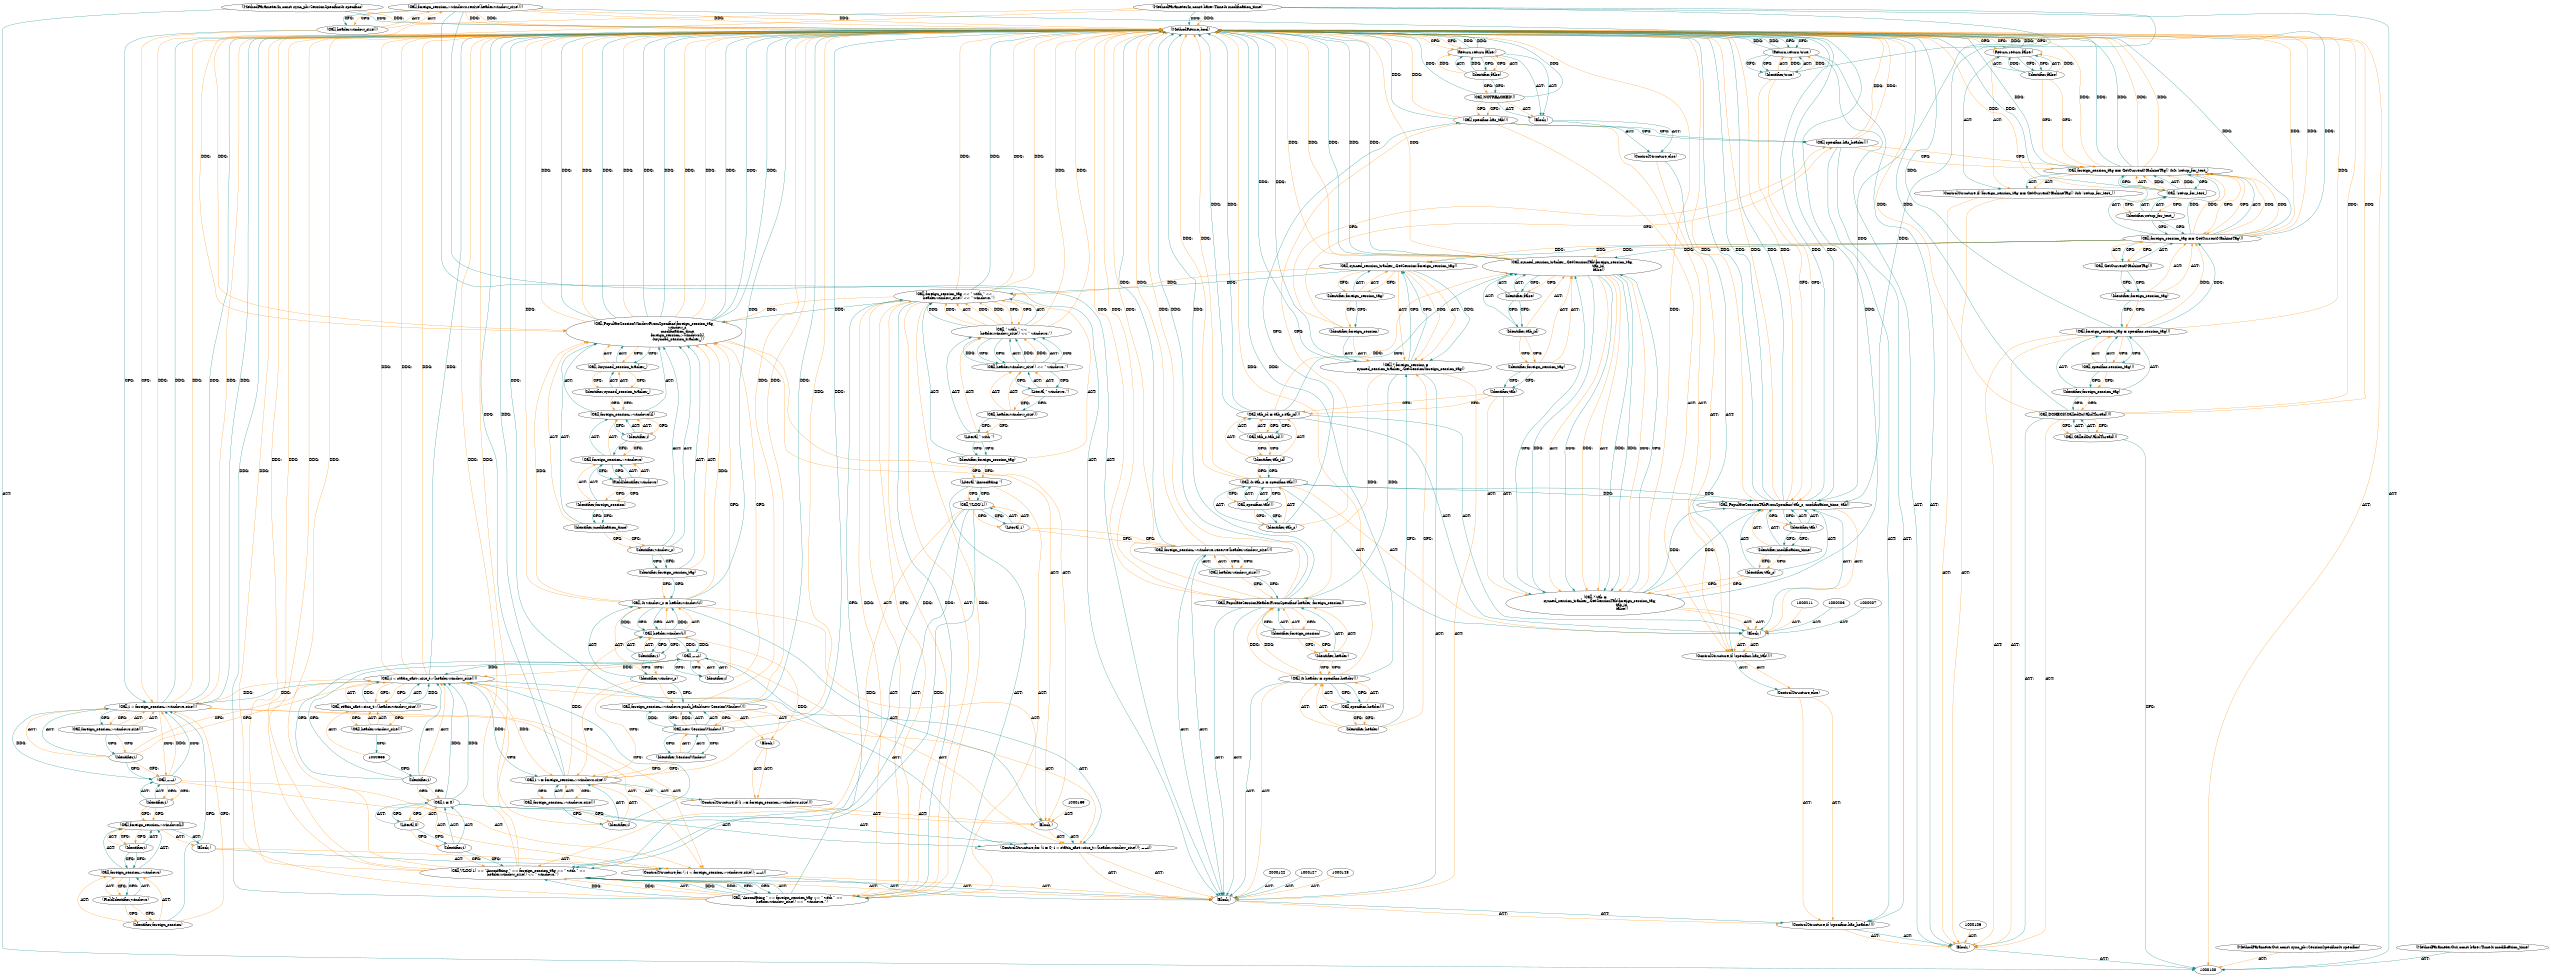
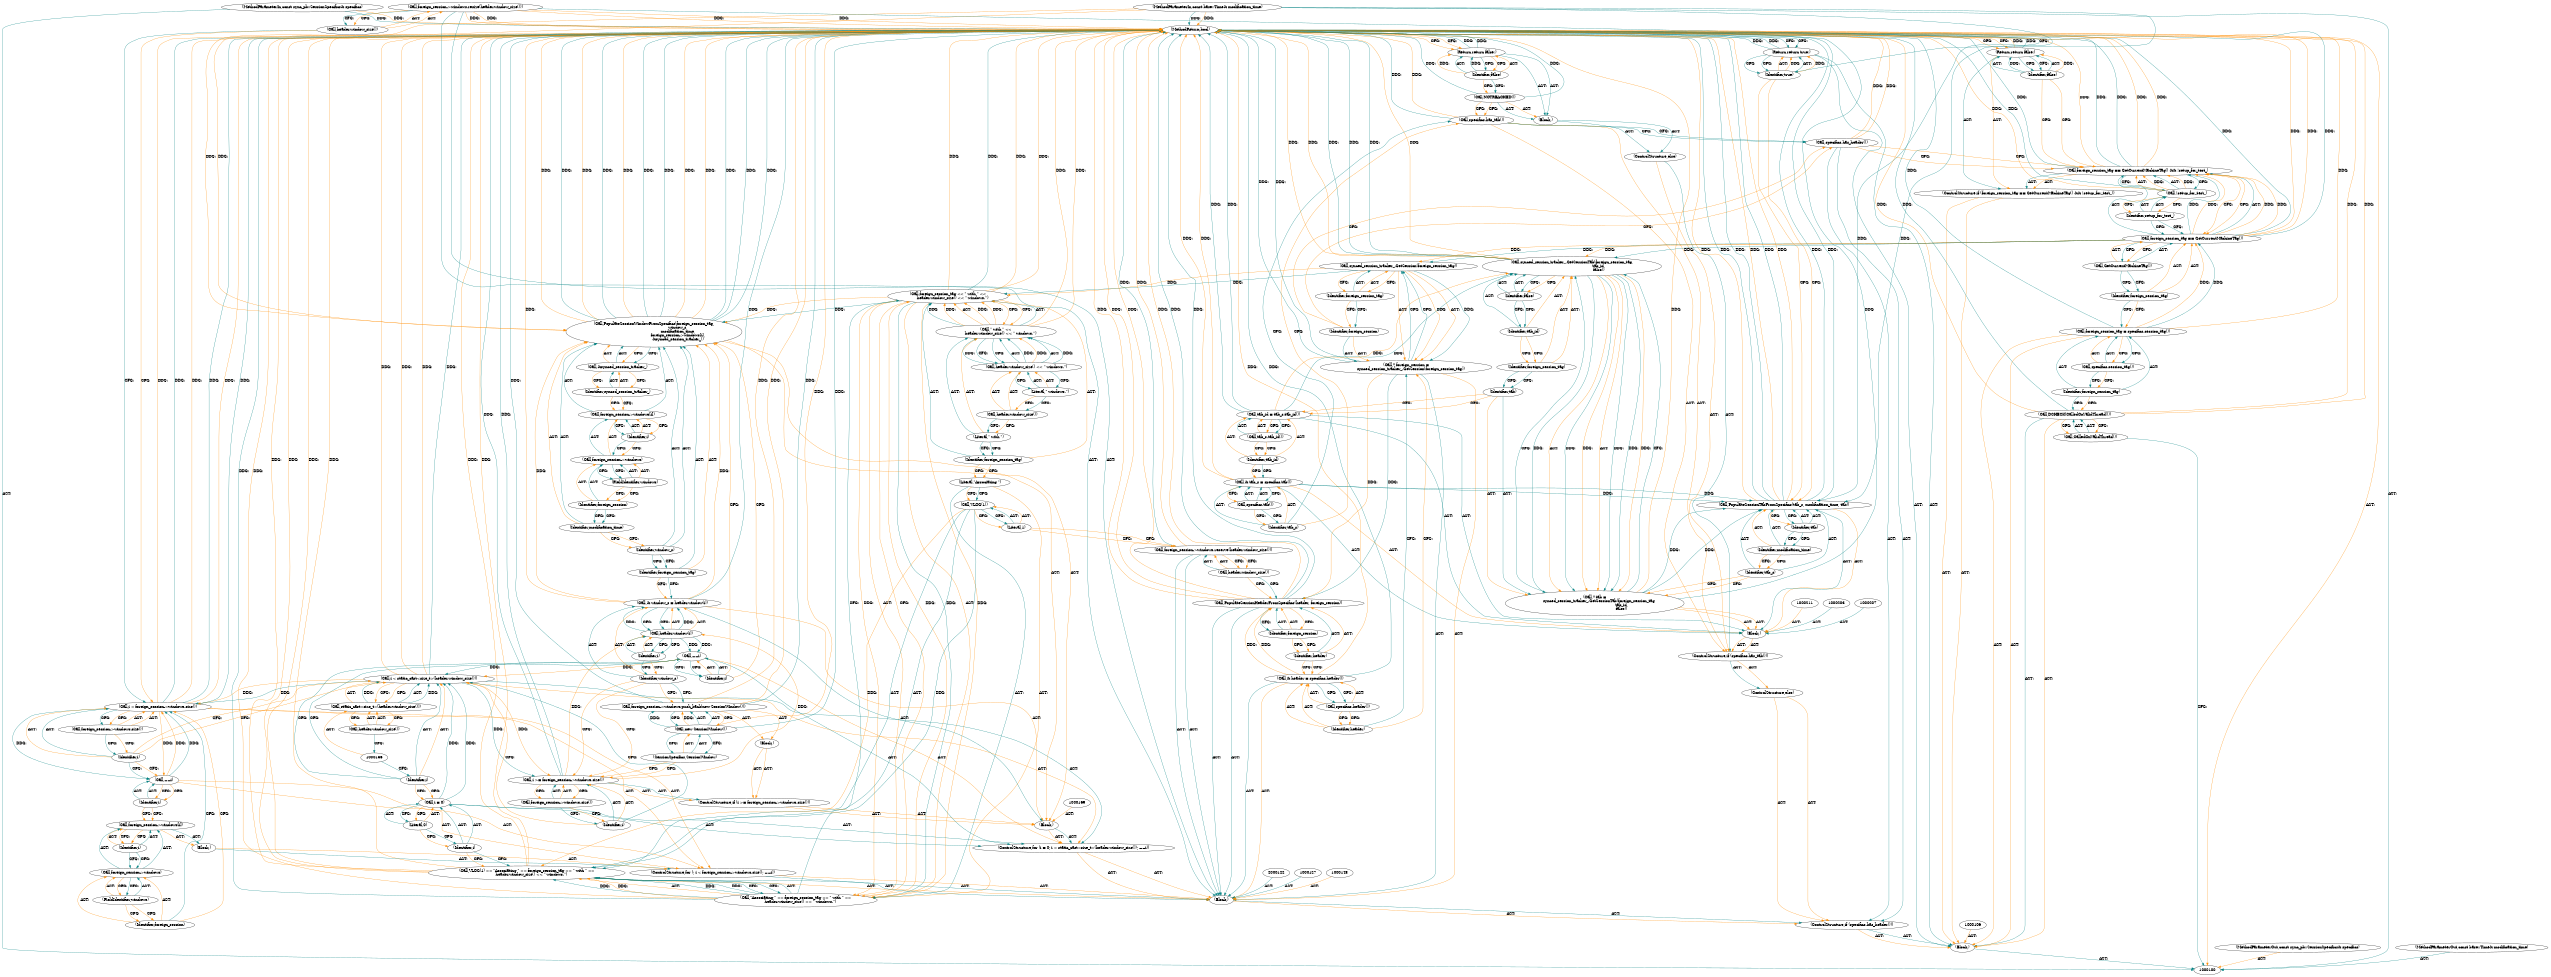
(377, 758) -> (374, 758)
(681, 758) -> (685, 758)
